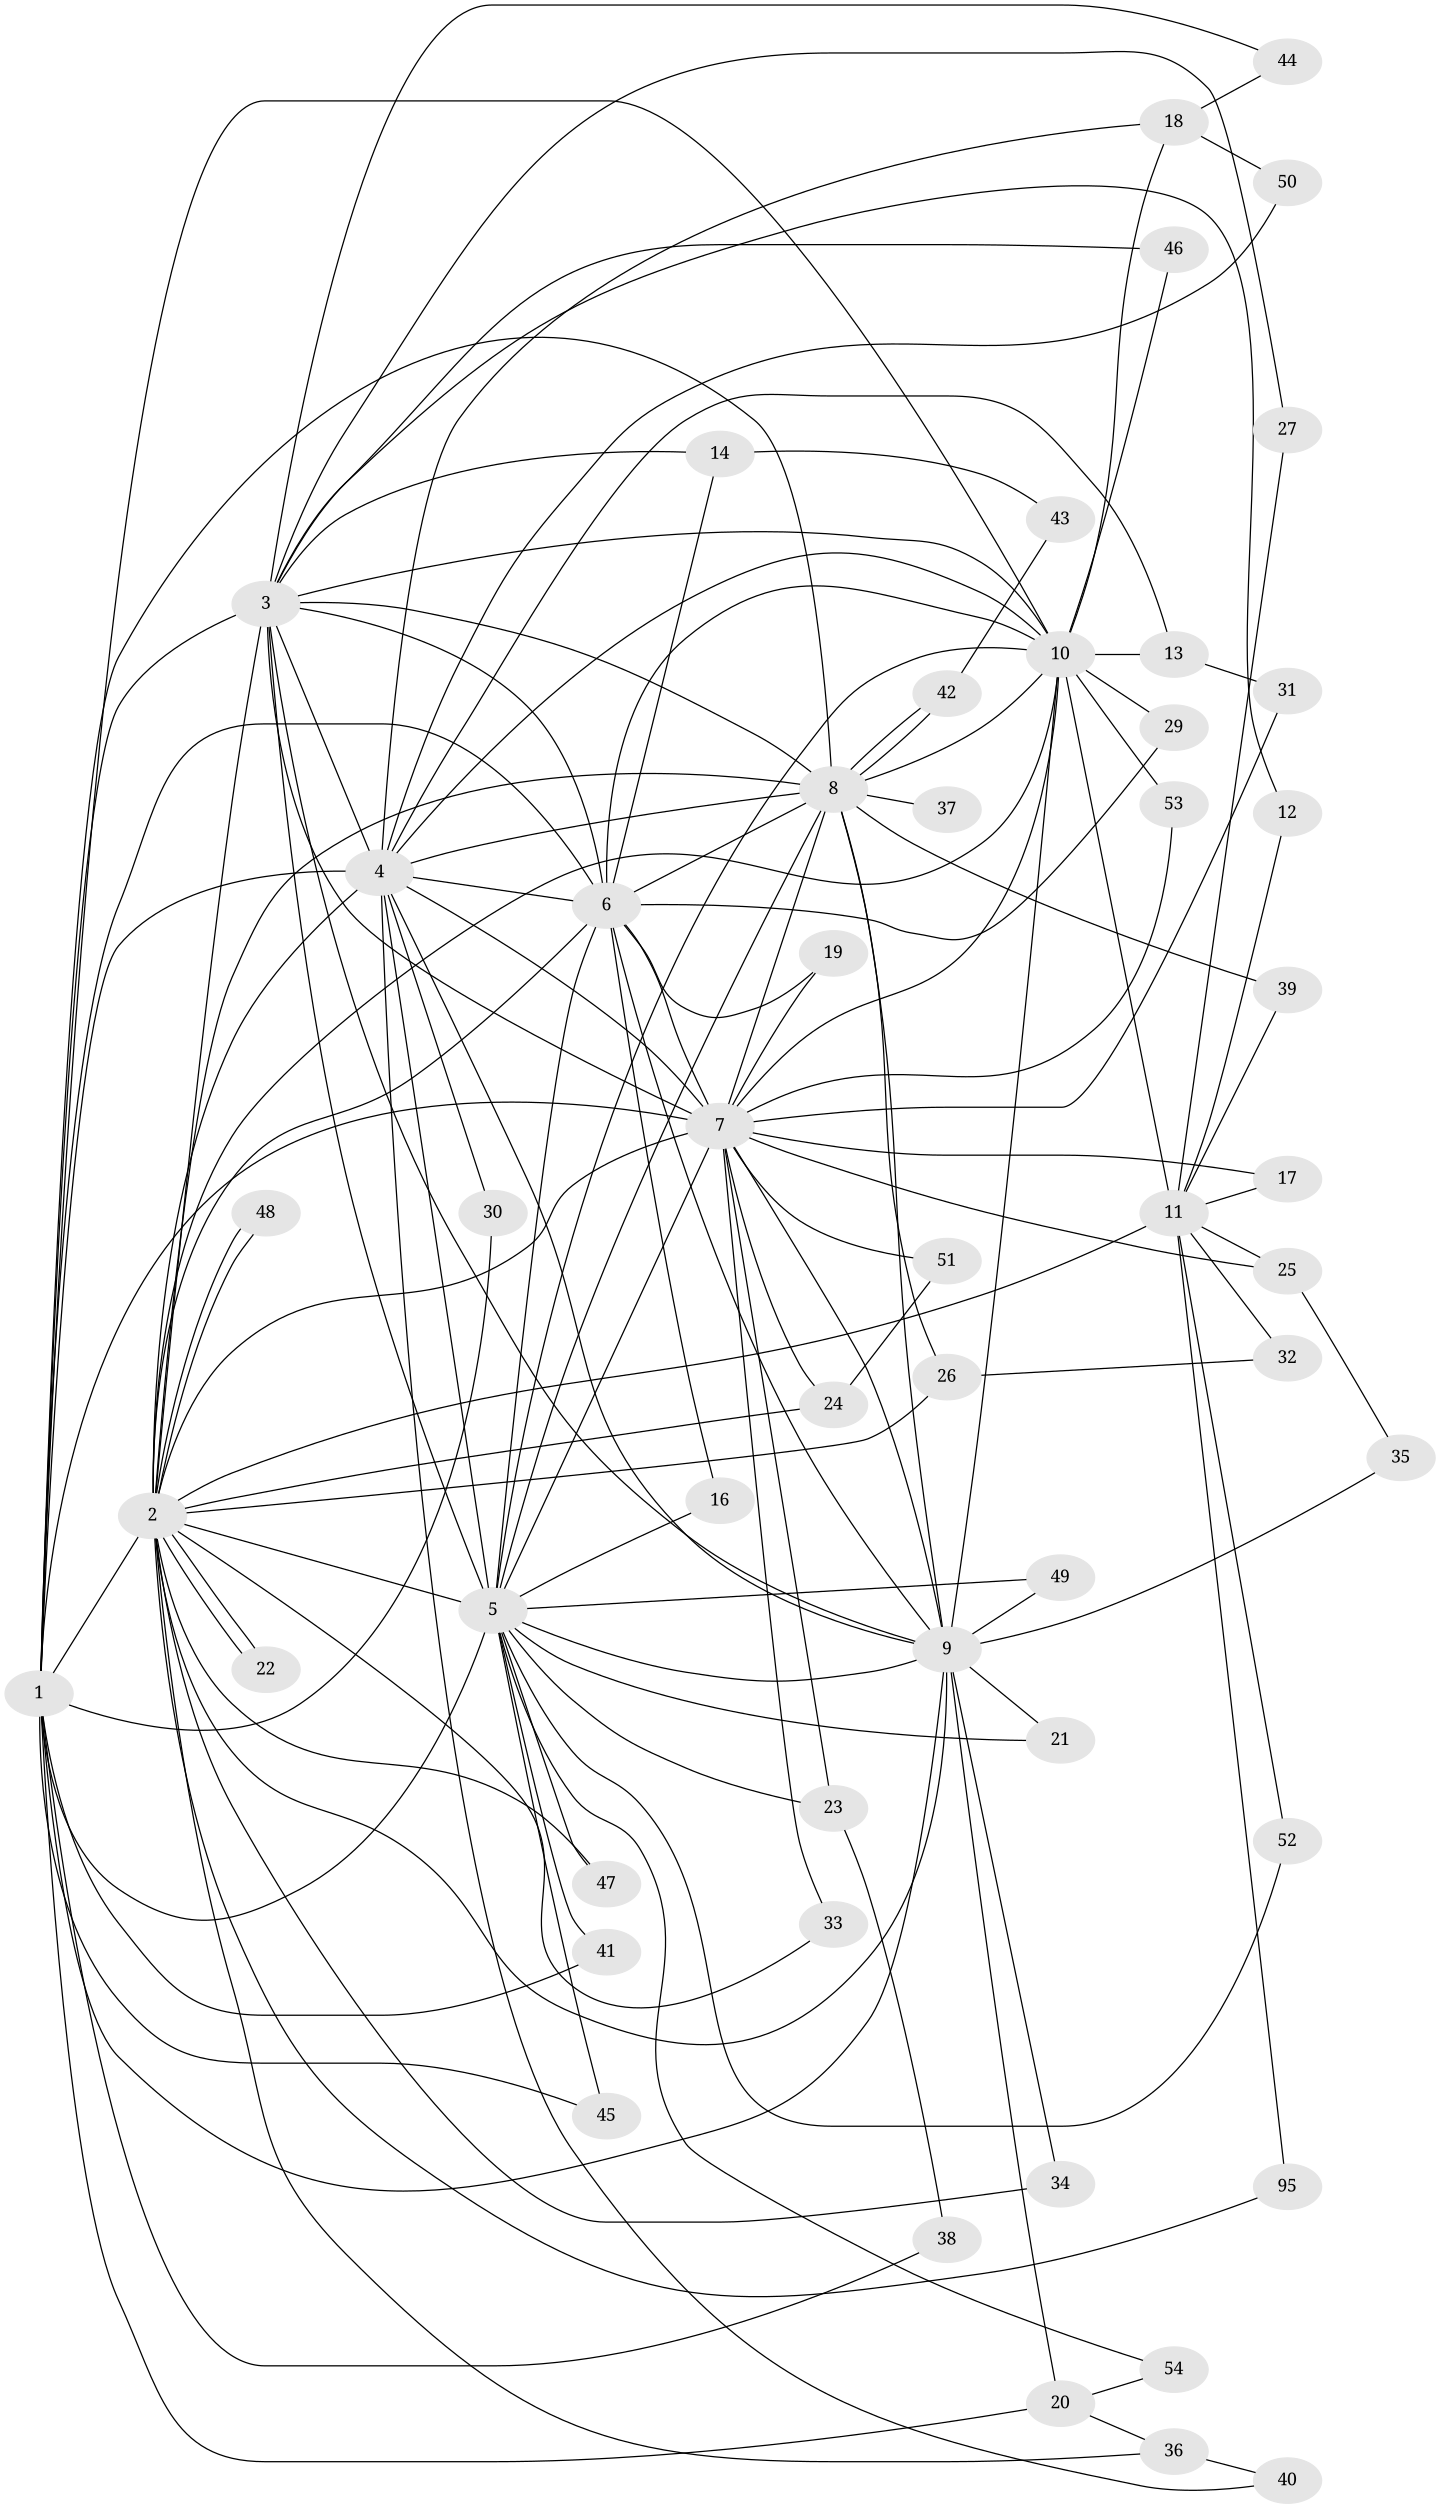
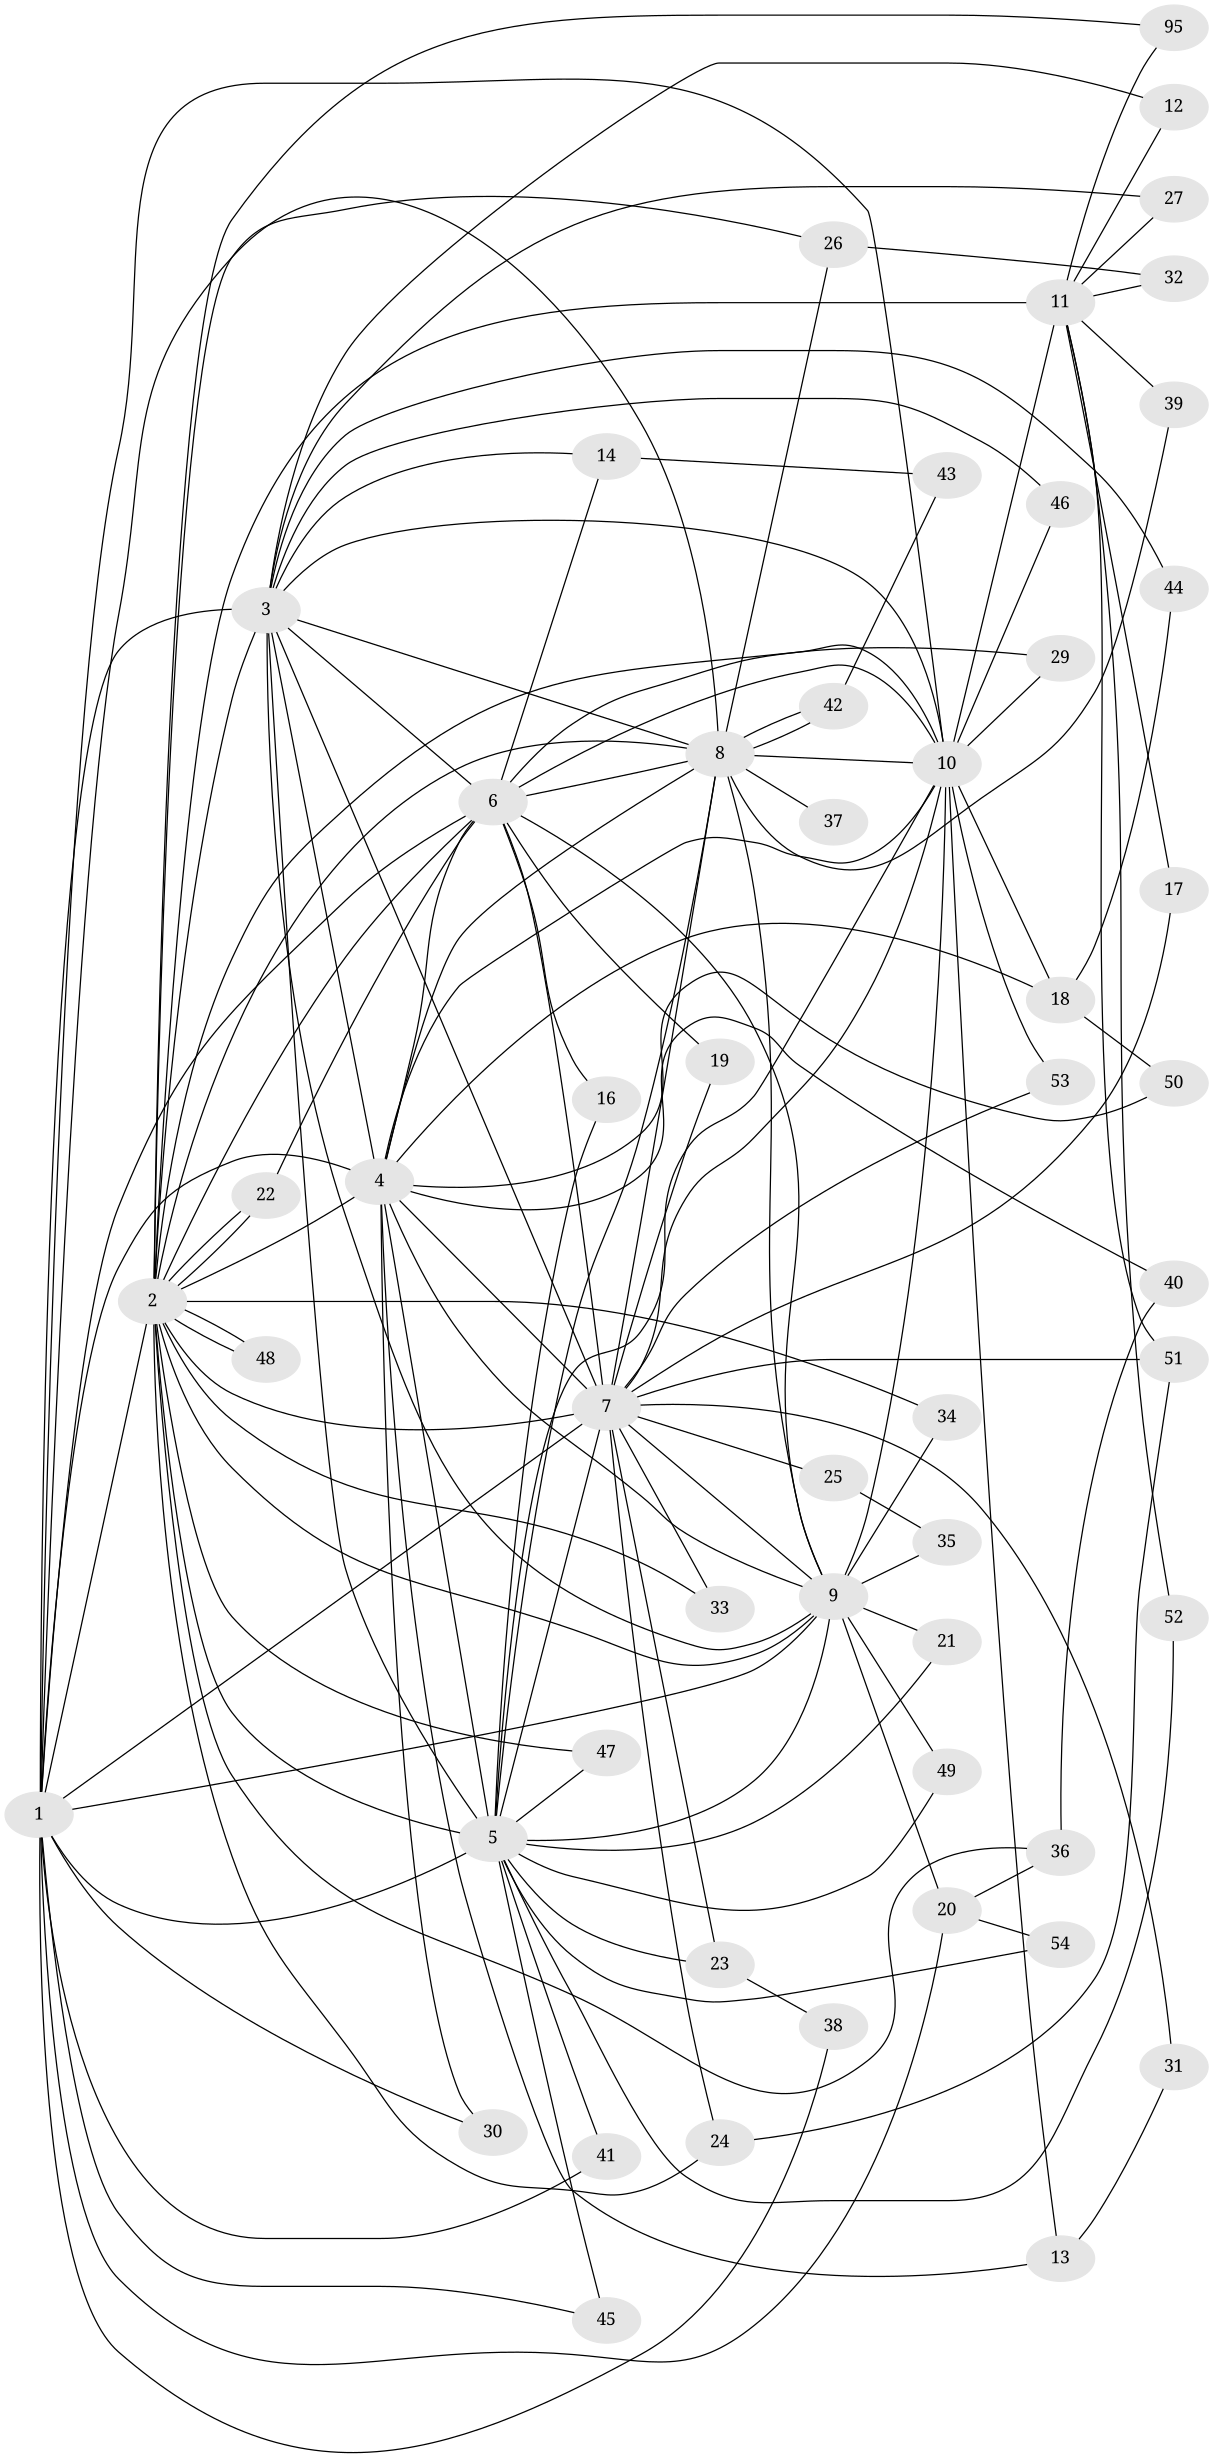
(1231, 1242) -> (1101, 835)
(533, 1255) -> (369, 994)
